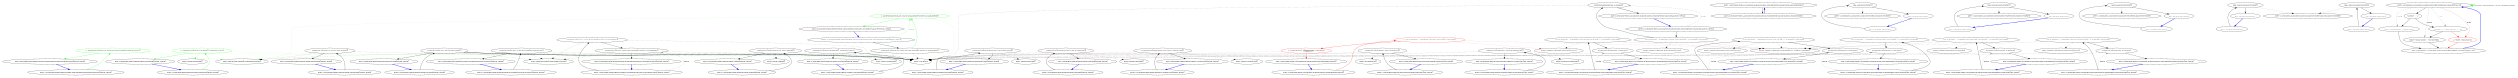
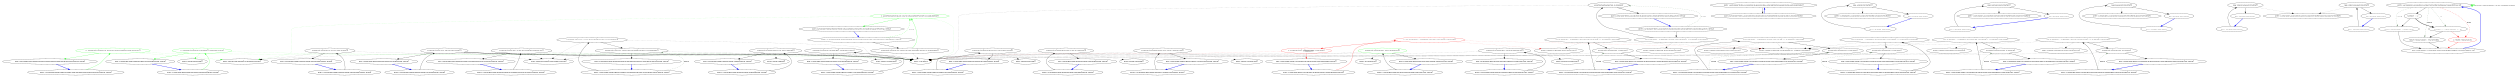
(2423, 24) -> (2423, 24)
(1382, 51) -> (1382, 51)
